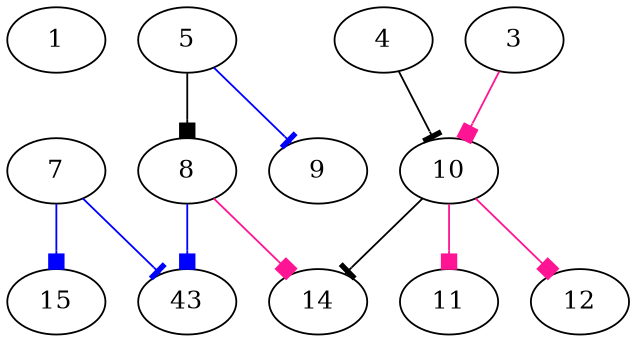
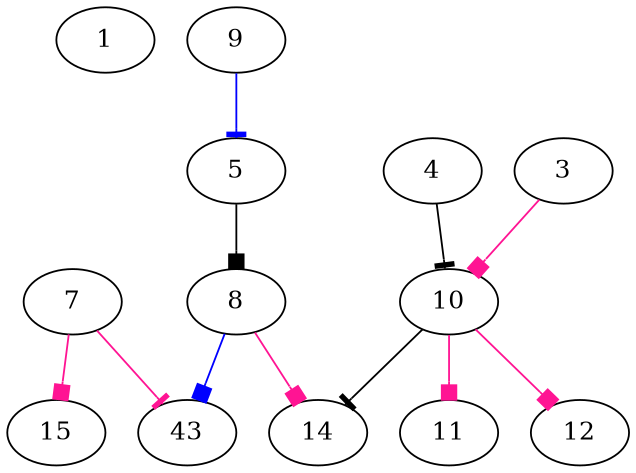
(249, 102) -> (236, 101)
(56, 227) -> (66, 358)
(118, 233) -> (127, 364)
